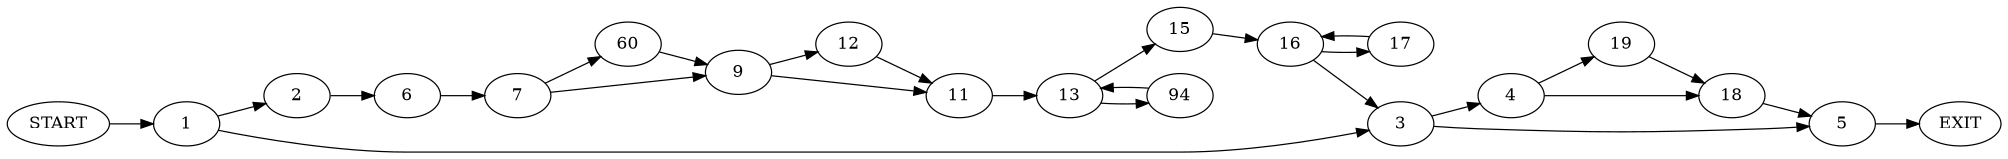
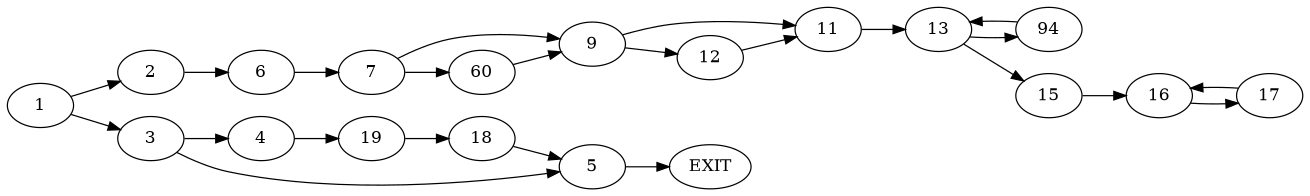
(1340, 80) -> none
(1615, 96) -> none
(58, 124) -> none
